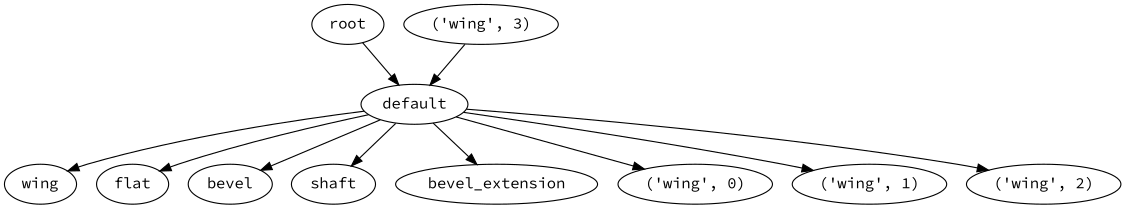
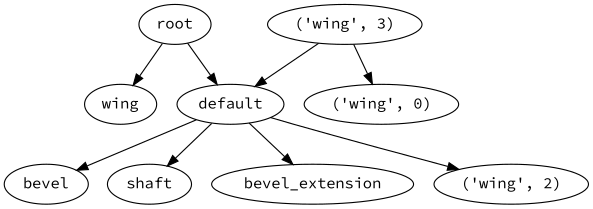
(220, 134) -> (151, 60)
(545, 141) -> (361, 59)
(133, 184) -> none
(869, 184) -> none
